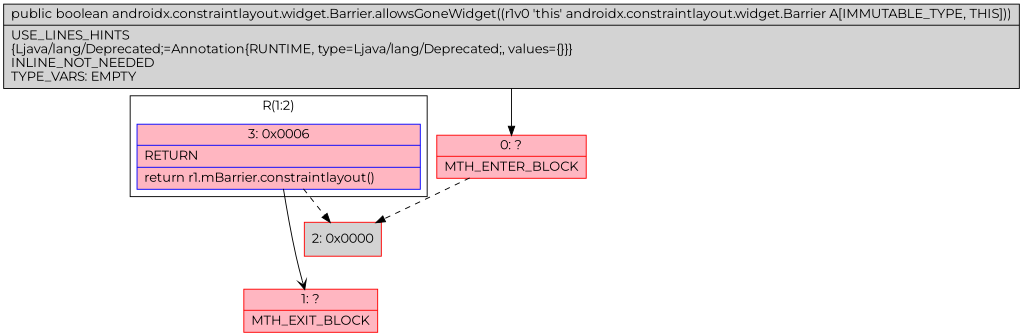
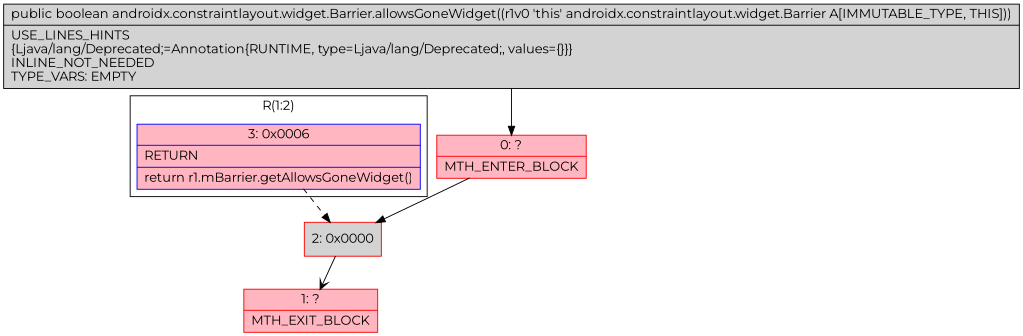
(260, 178) -> (279, 178)
(433, 195) -> (433, 195)
(292, 235) -> (330, 269)
